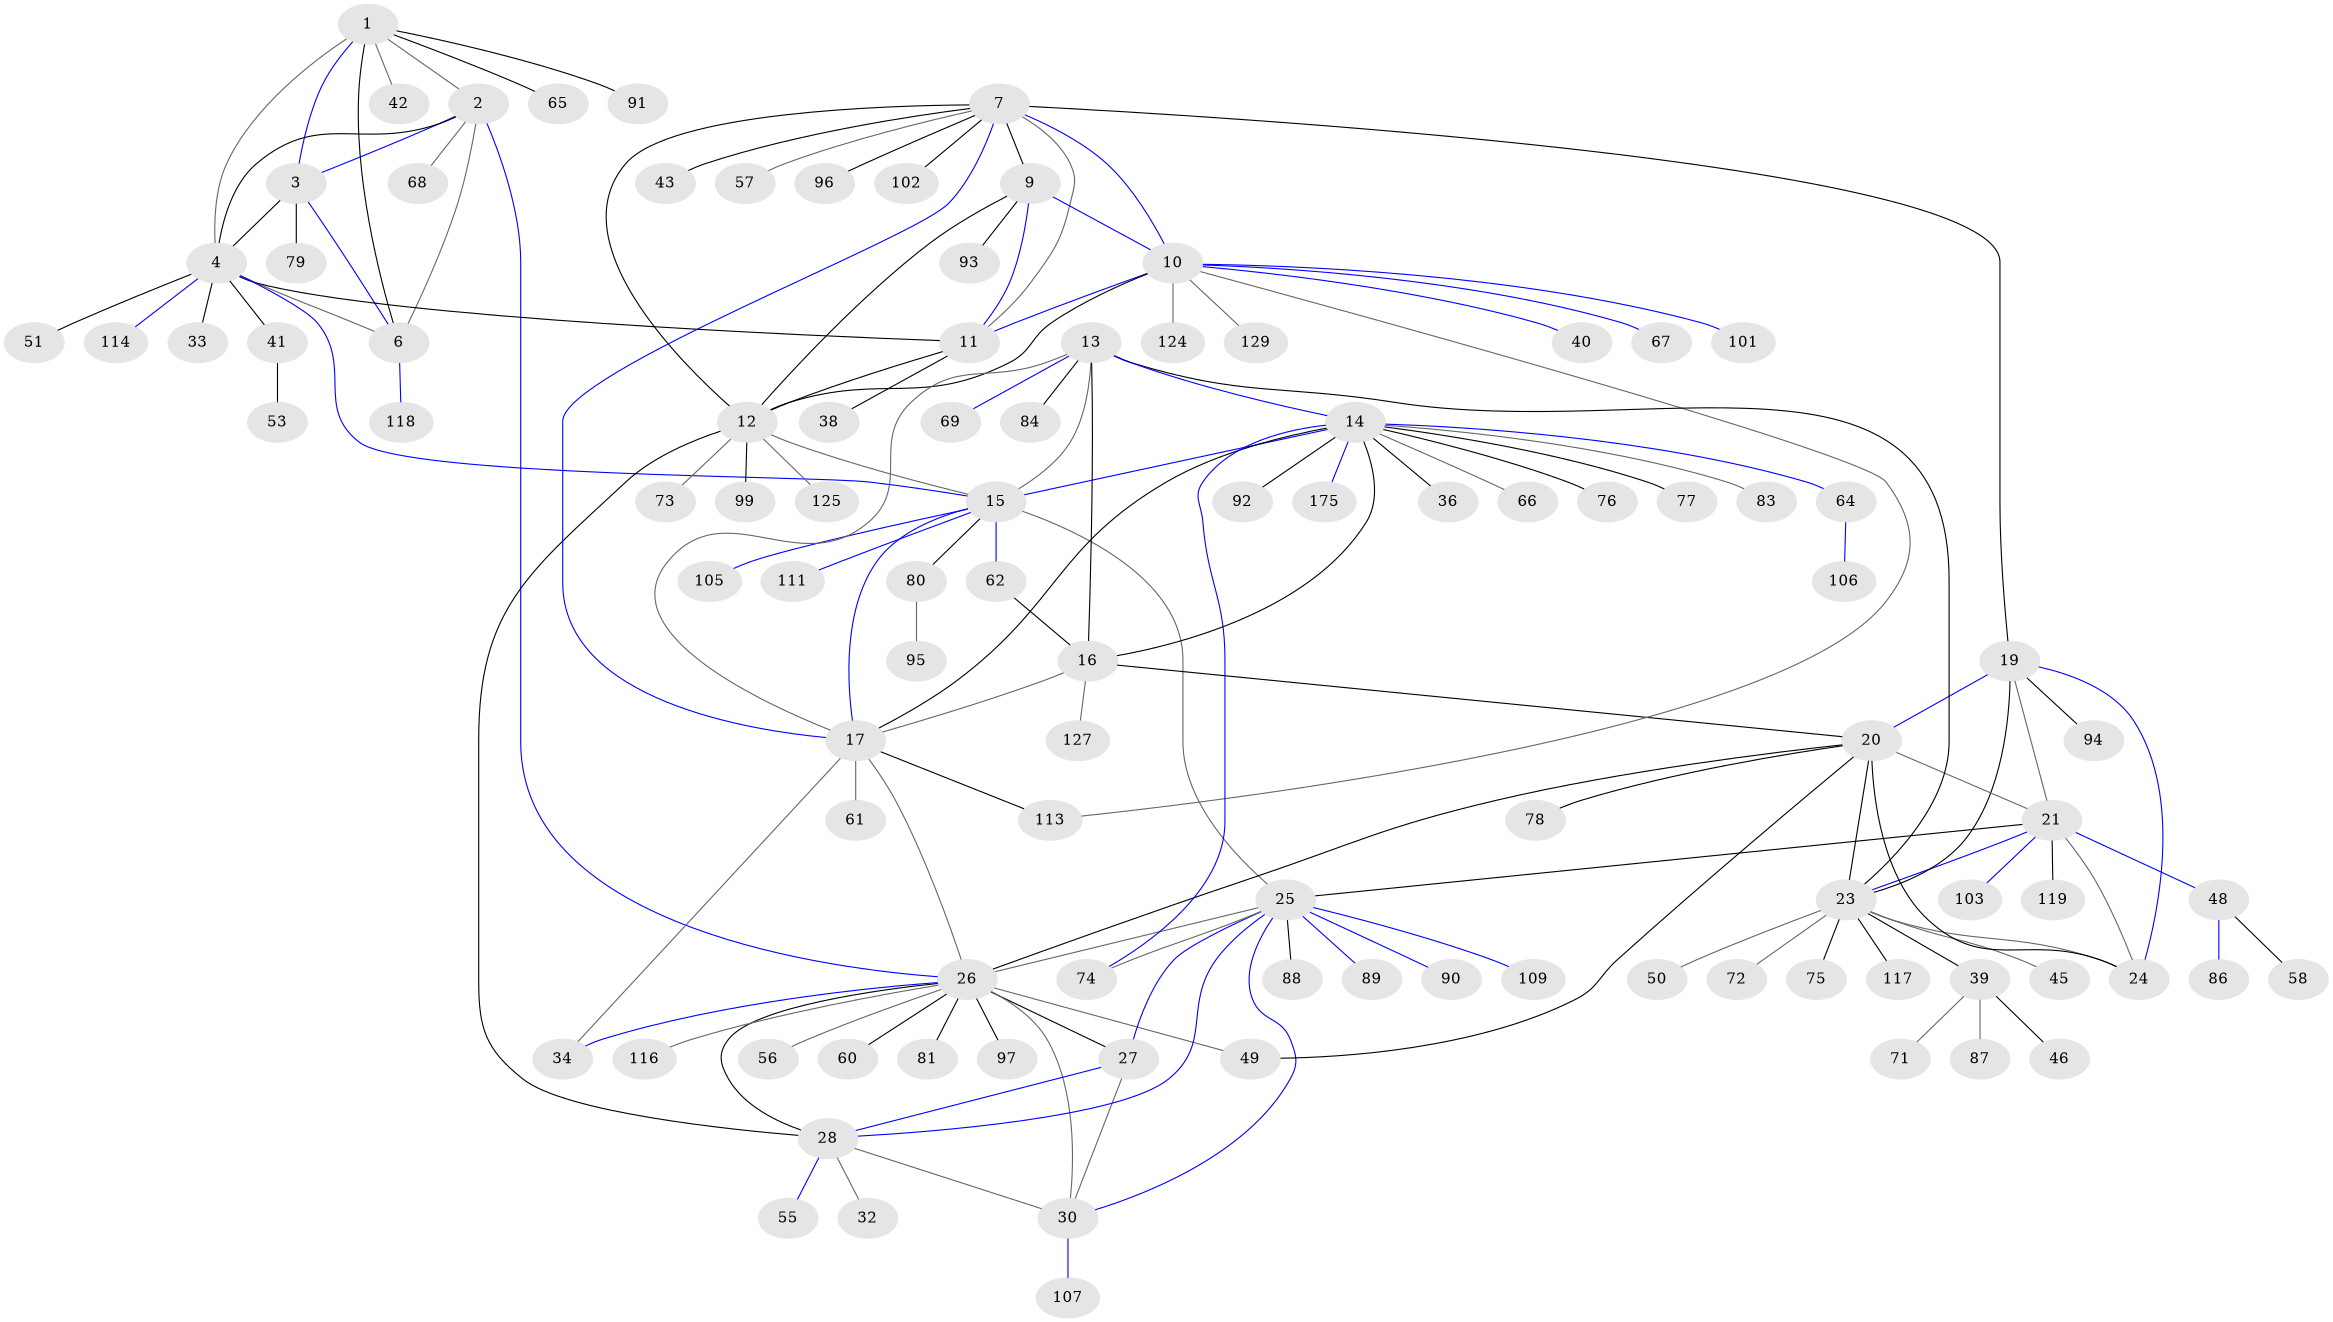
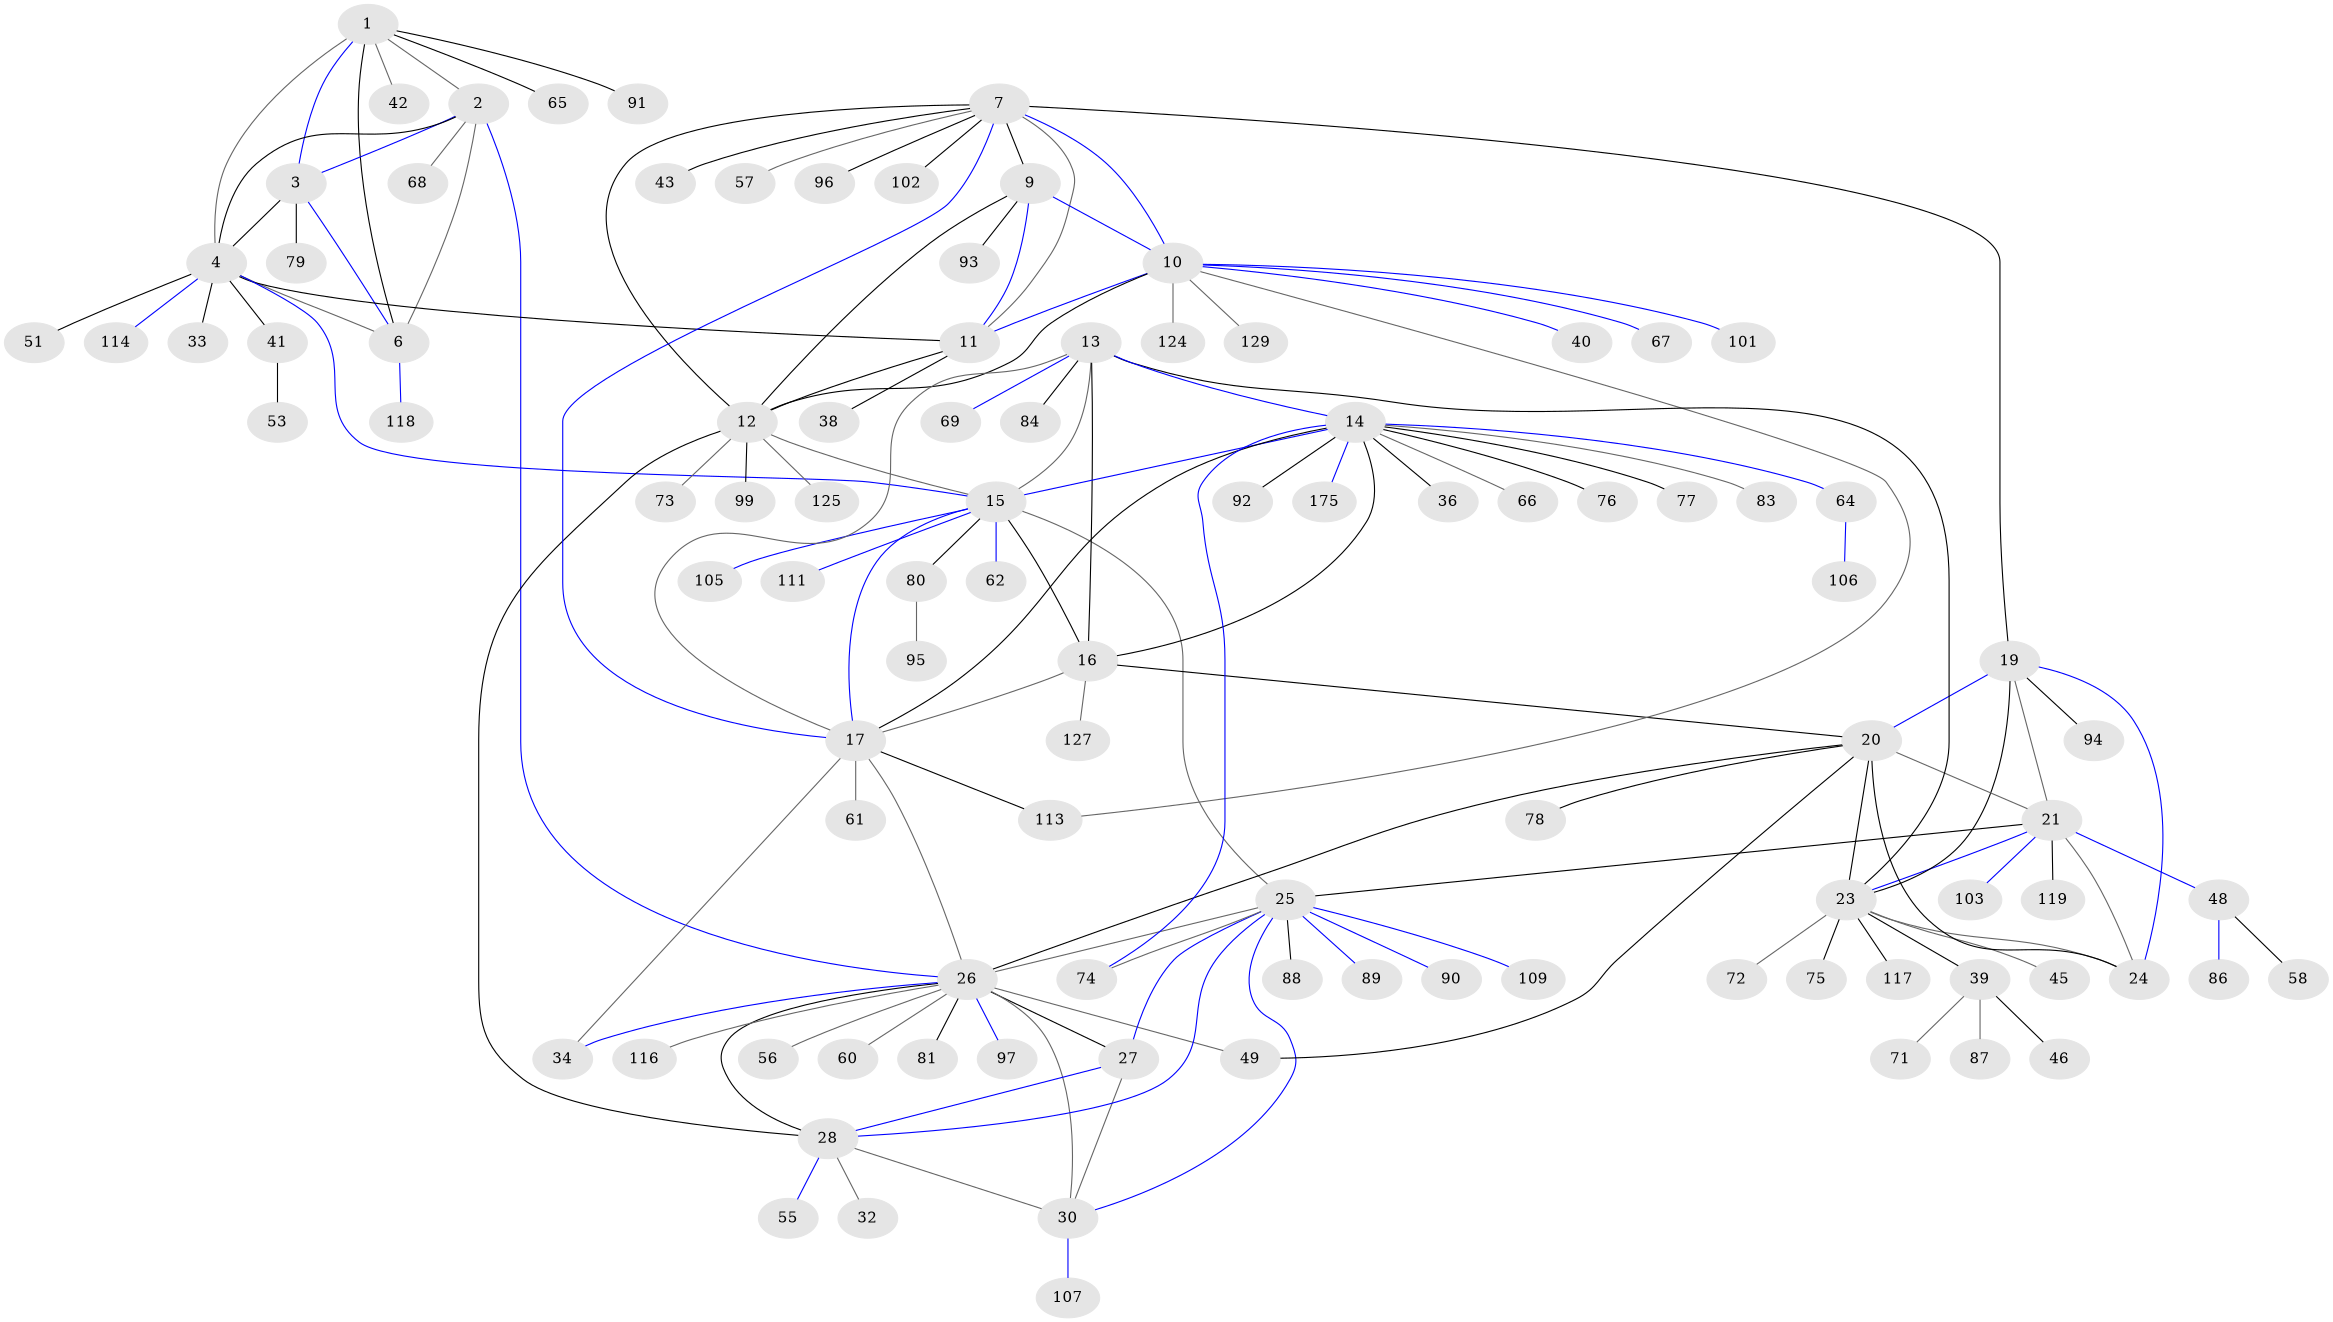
(1042, 621) -> (1046, 580)
(1657, 980) -> none
(908, 1019) -> (908, 1019)
(987, 1019) -> (987, 1019)
